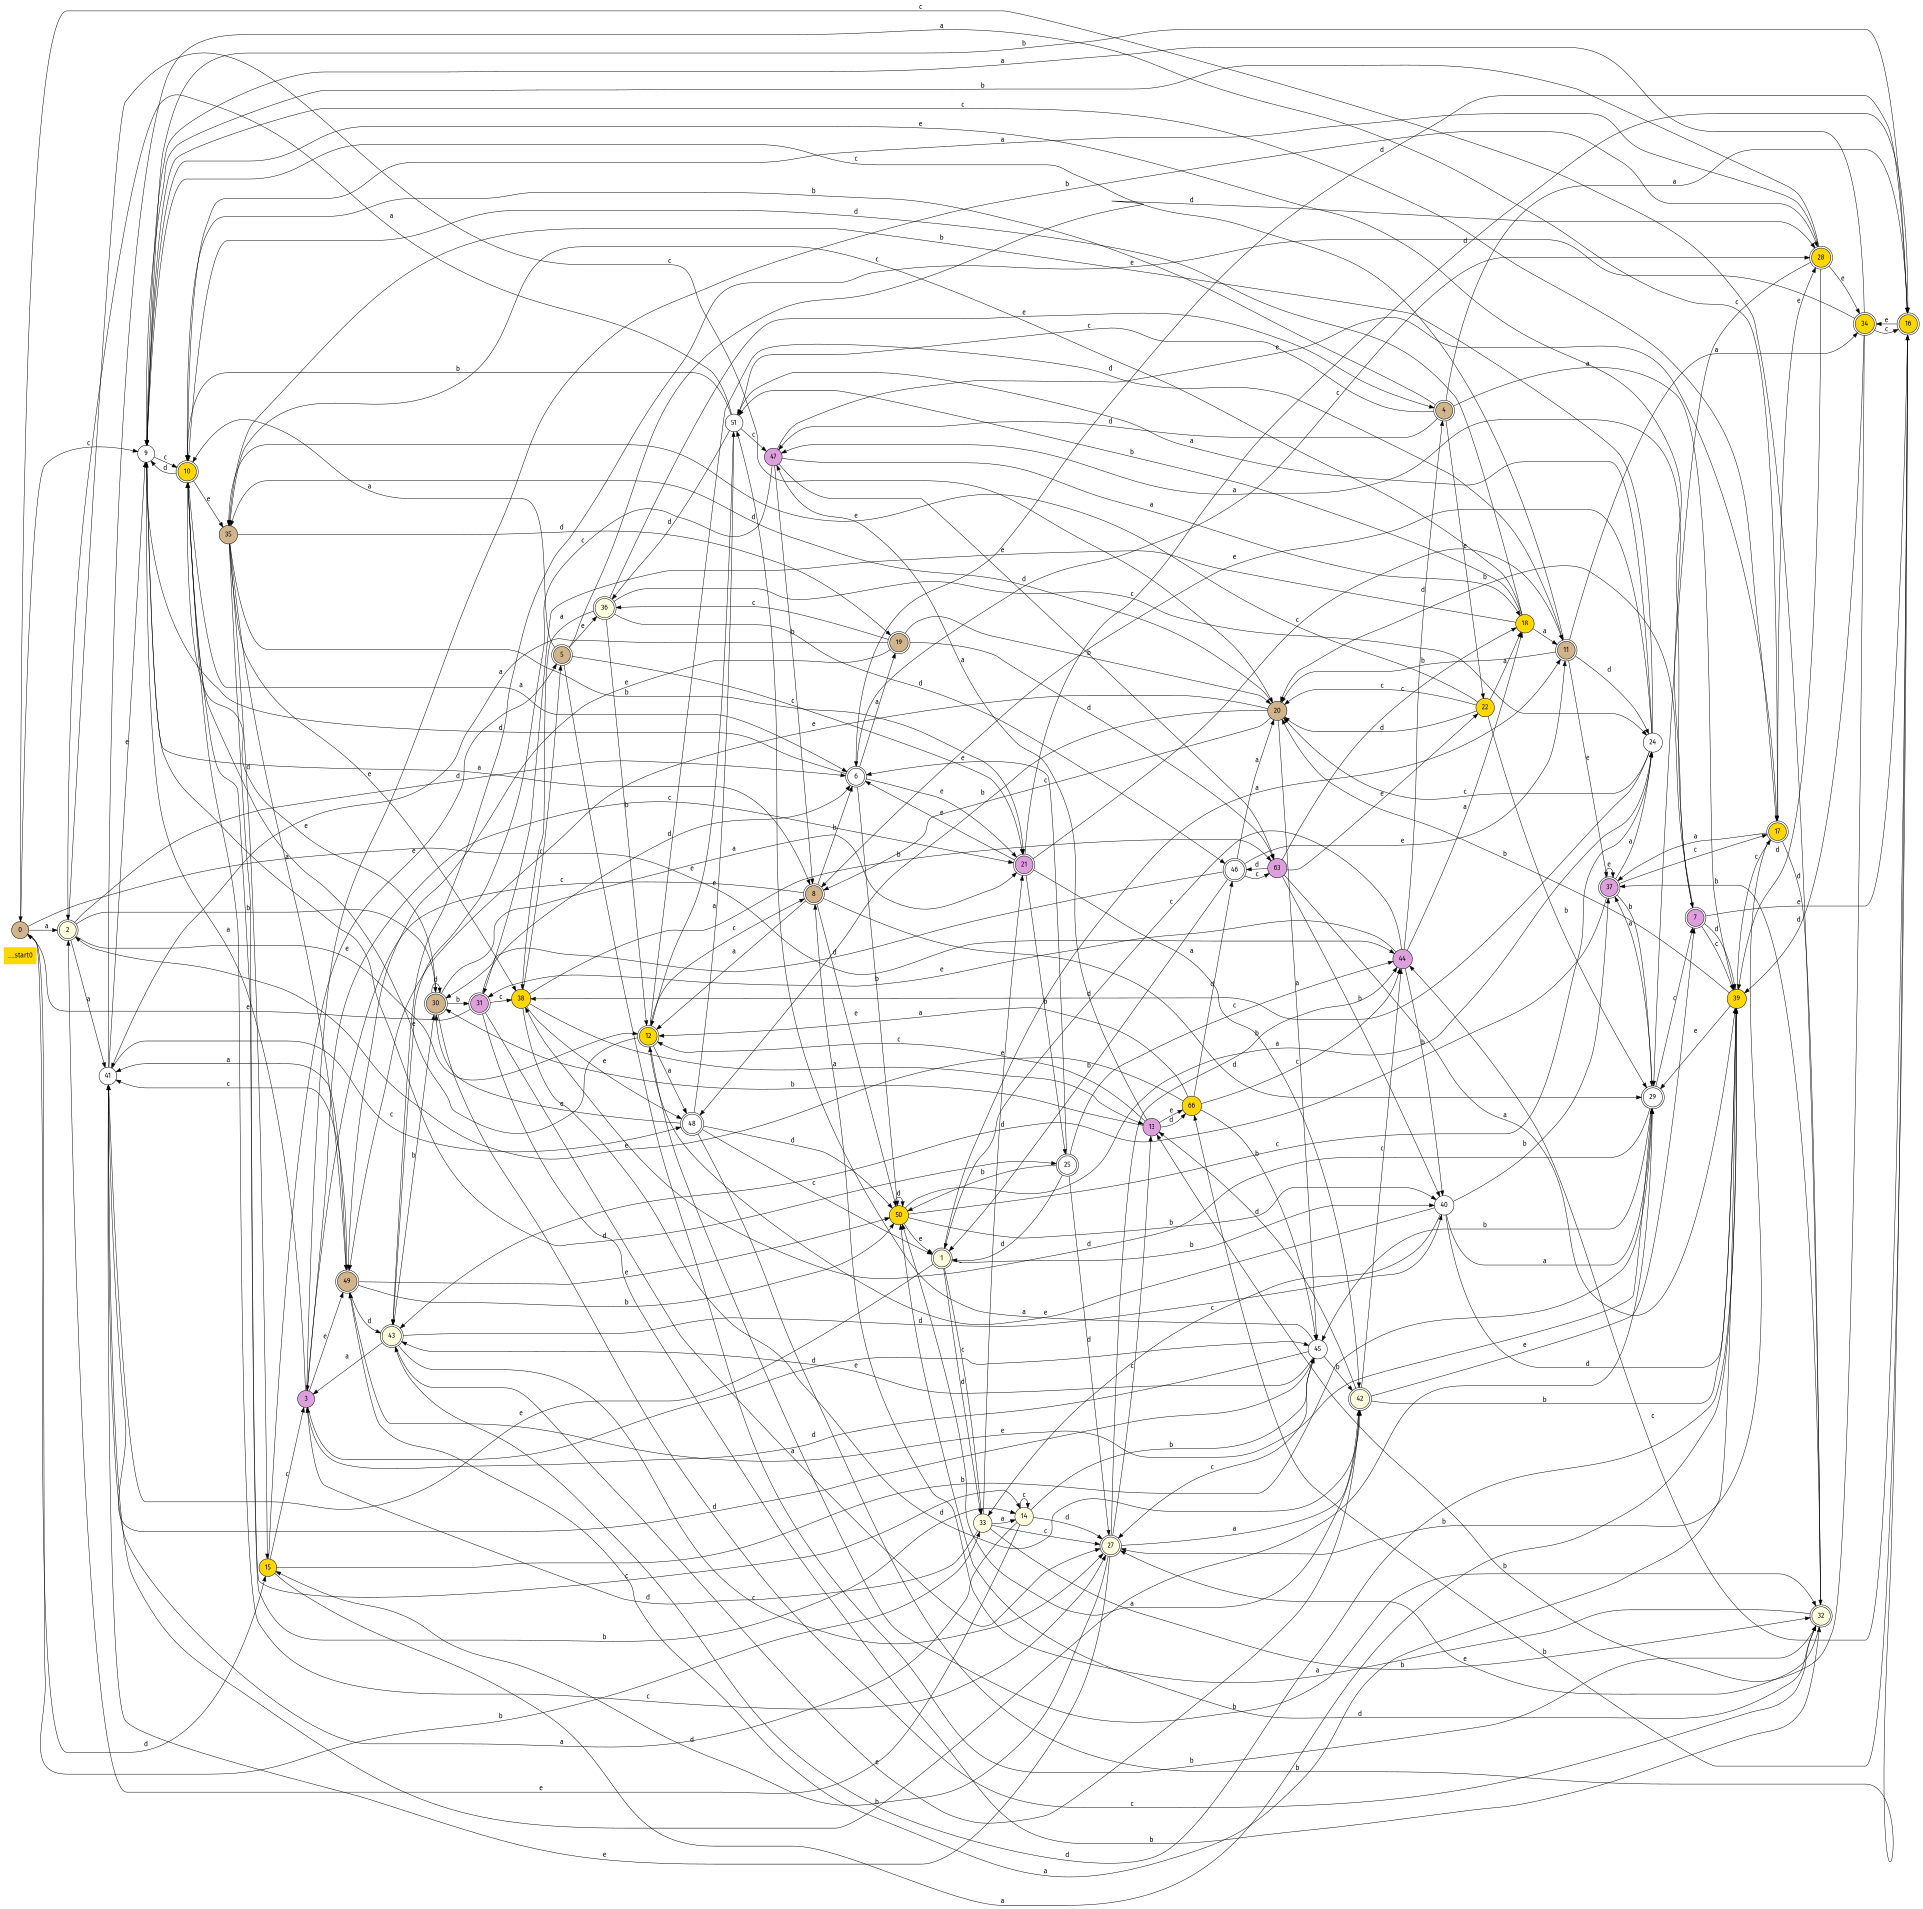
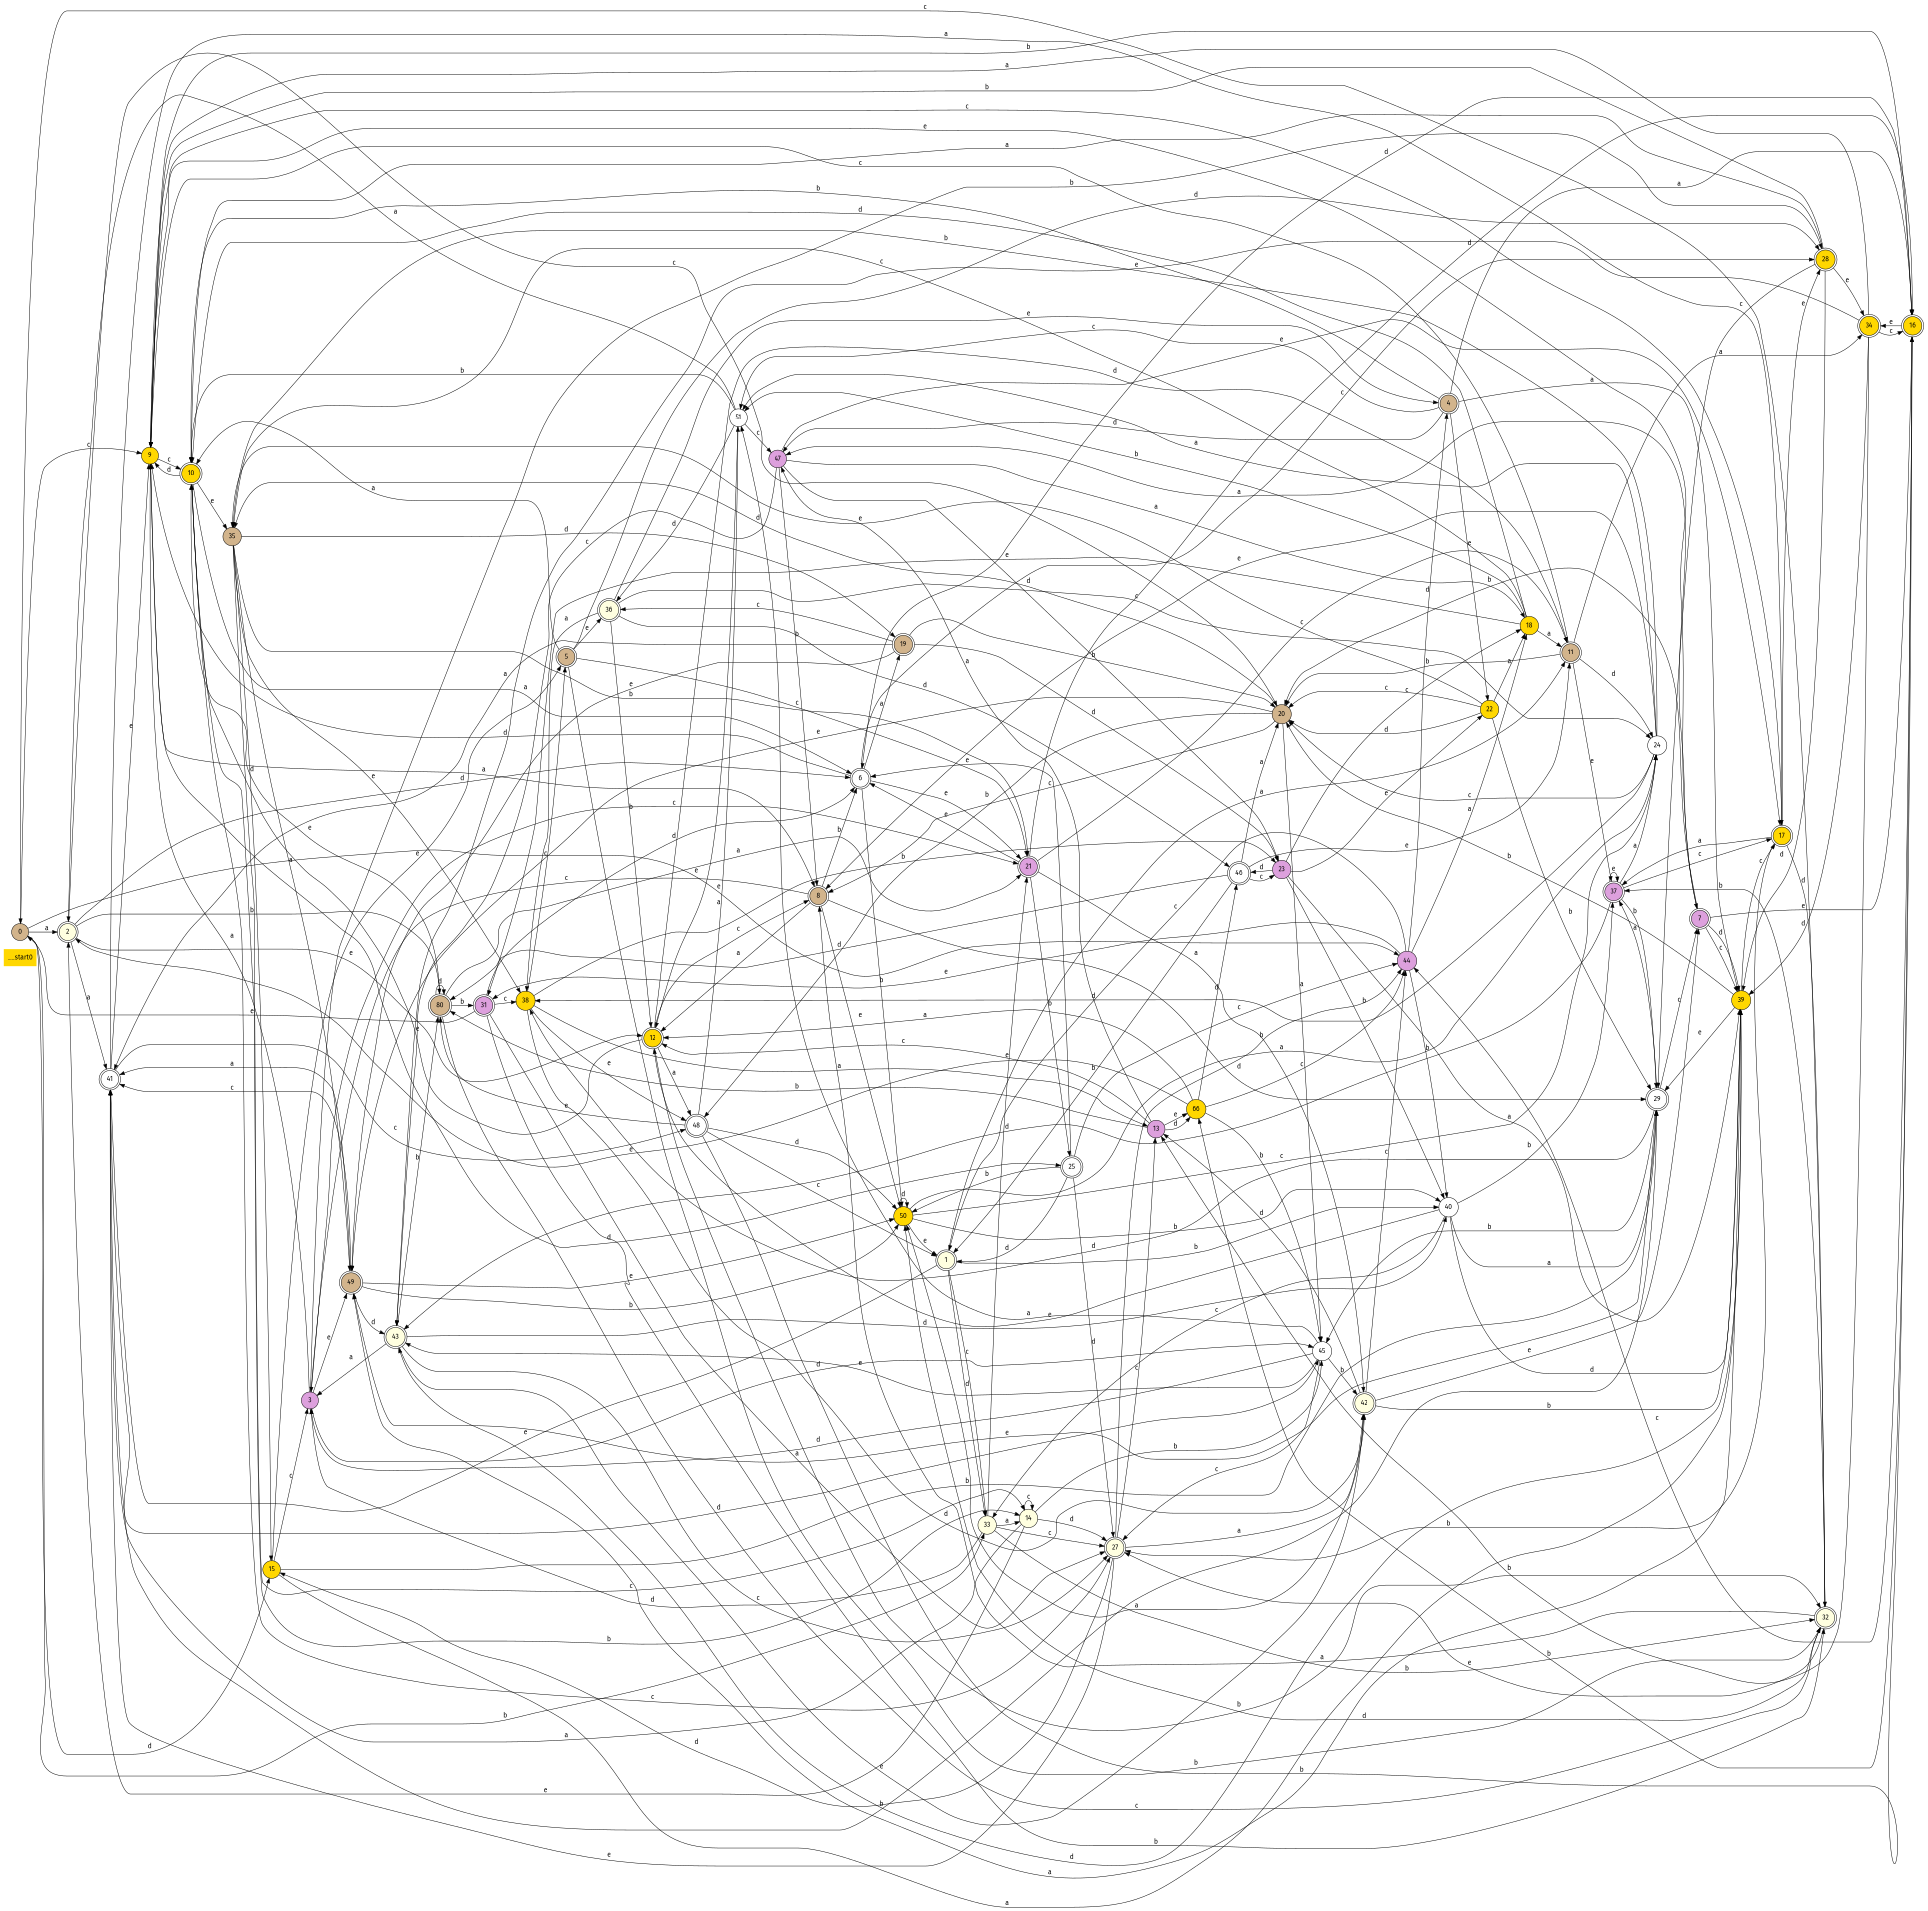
(146, 454) -> (150, 456)
(1277, 868) -> (1282, 870)
(436, 1004) -> (440, 1005)
(108, 1076) -> (110, 1079)
